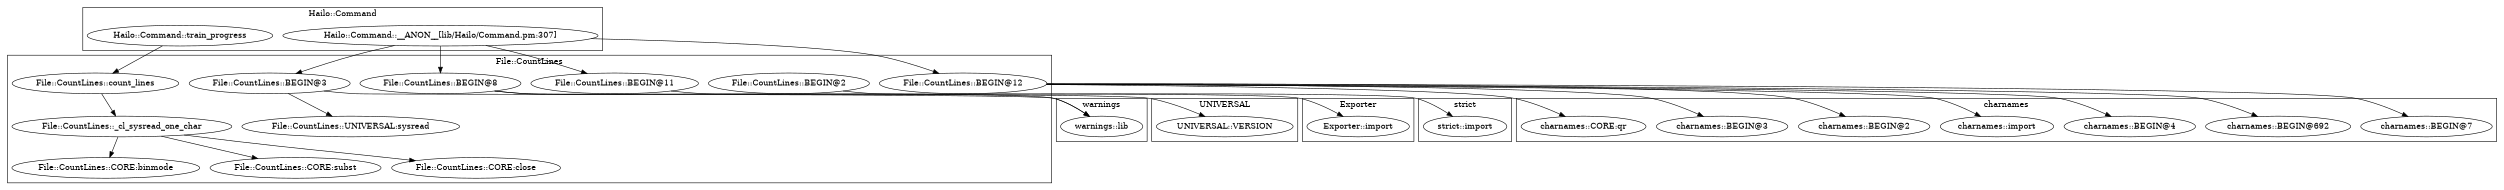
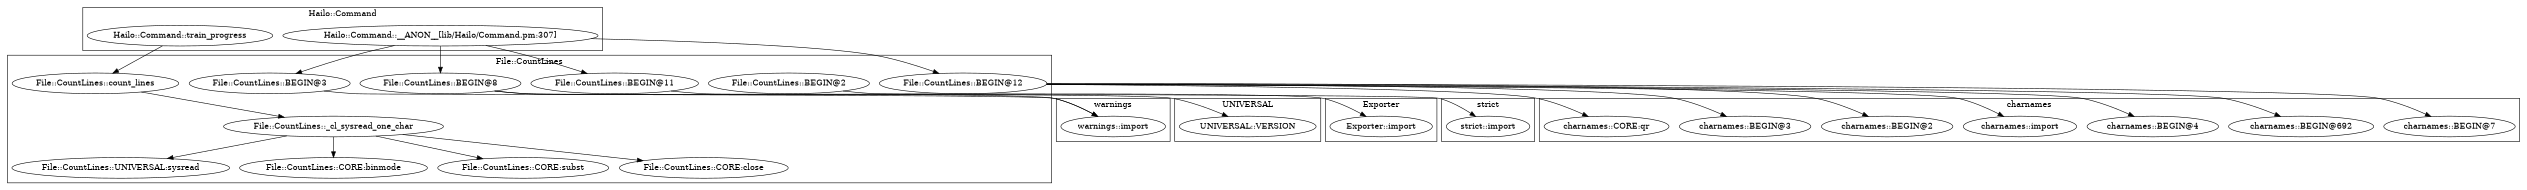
(308, 104) -> (230, 147)
(1102, 126) -> (1113, 126)
